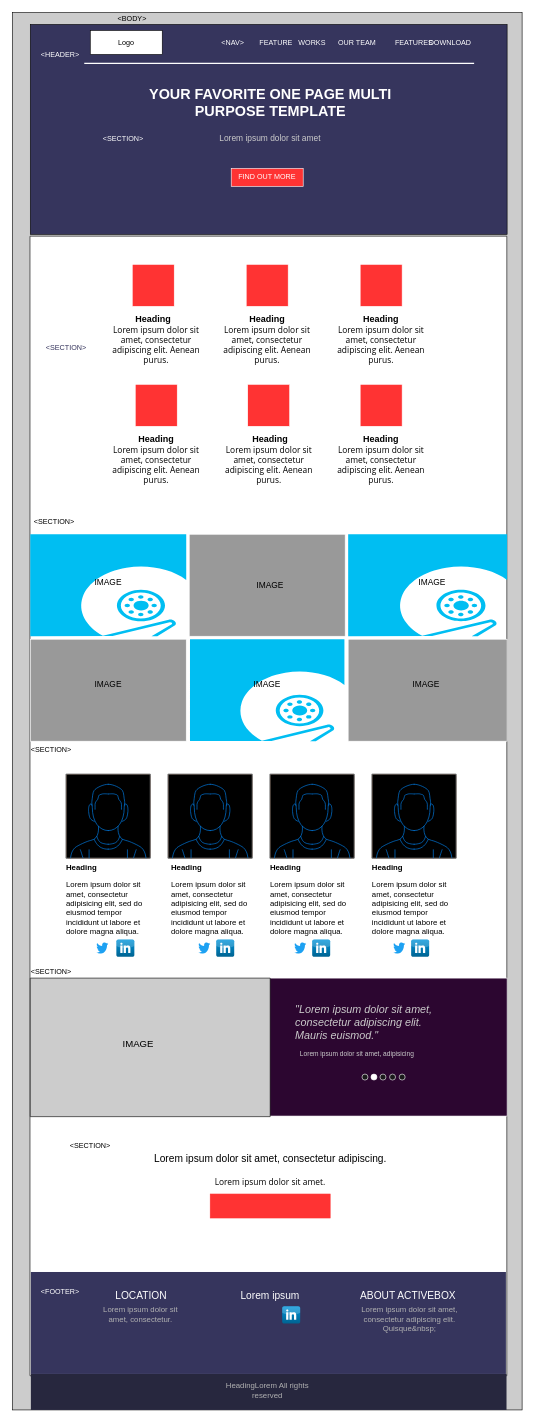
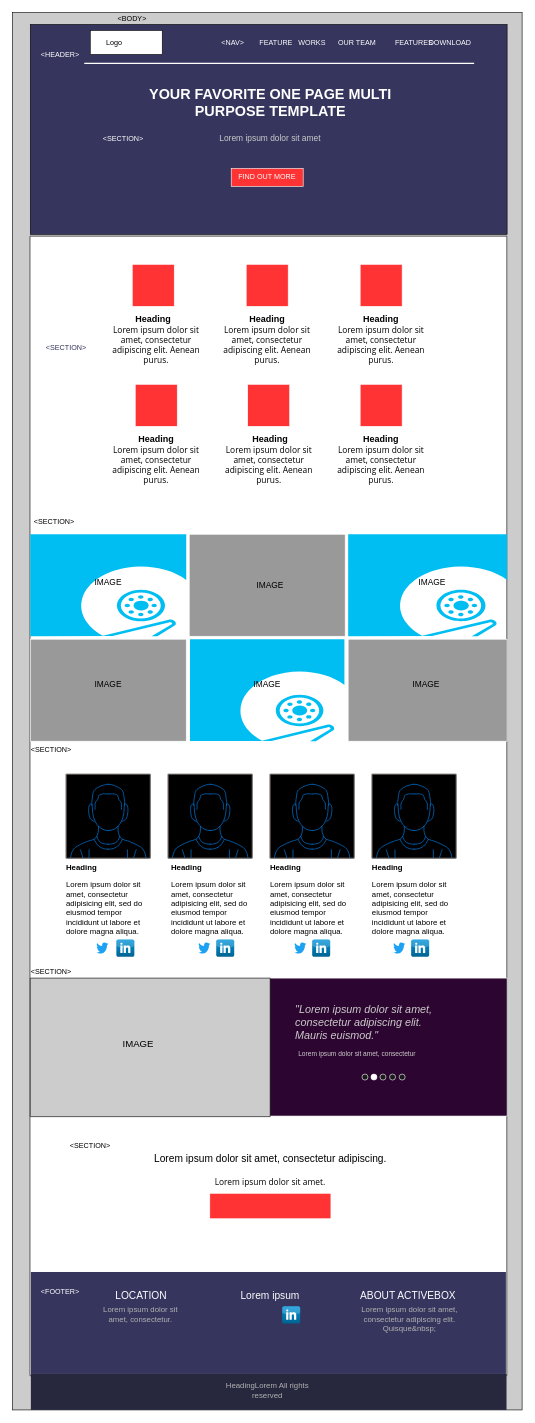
(126, 42) -> (114, 42)
(357, 1054) -> (357, 1054)
